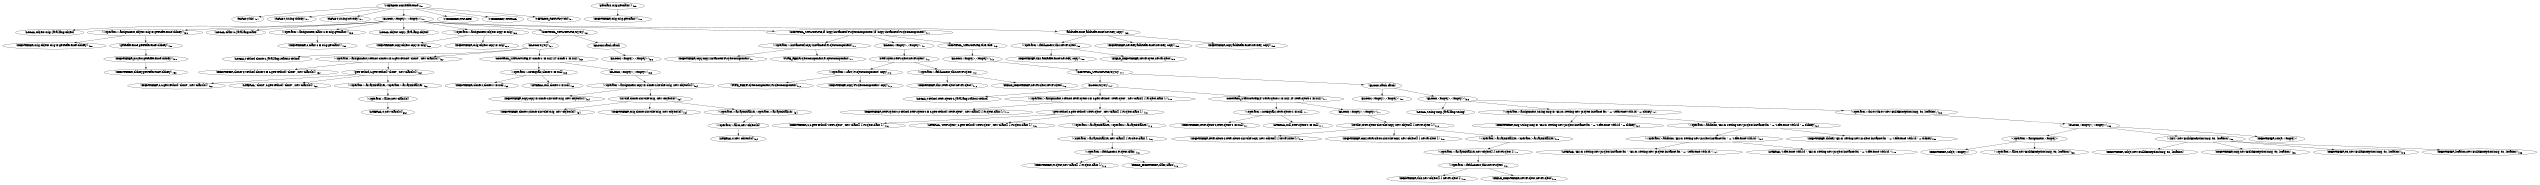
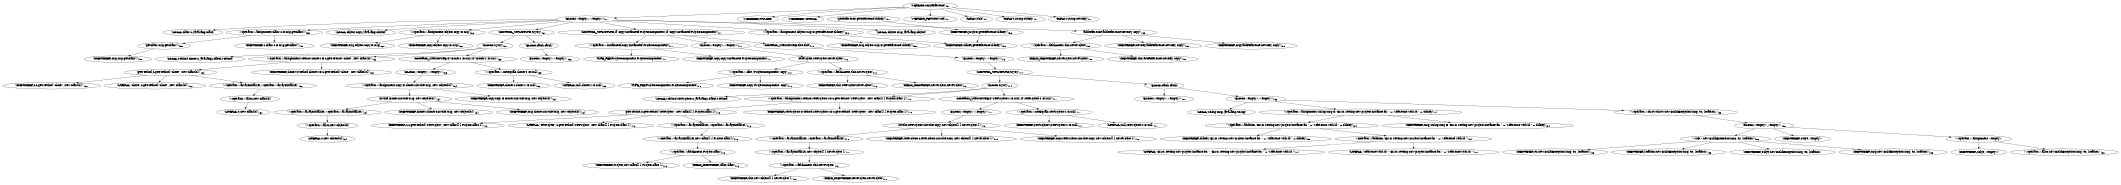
(145, 38) -> (892, 39)
none -> (218, 39)
(405, 112) -> (260, 112)
